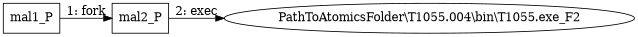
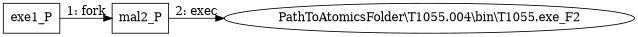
(32, 18) -> (32, 18)
